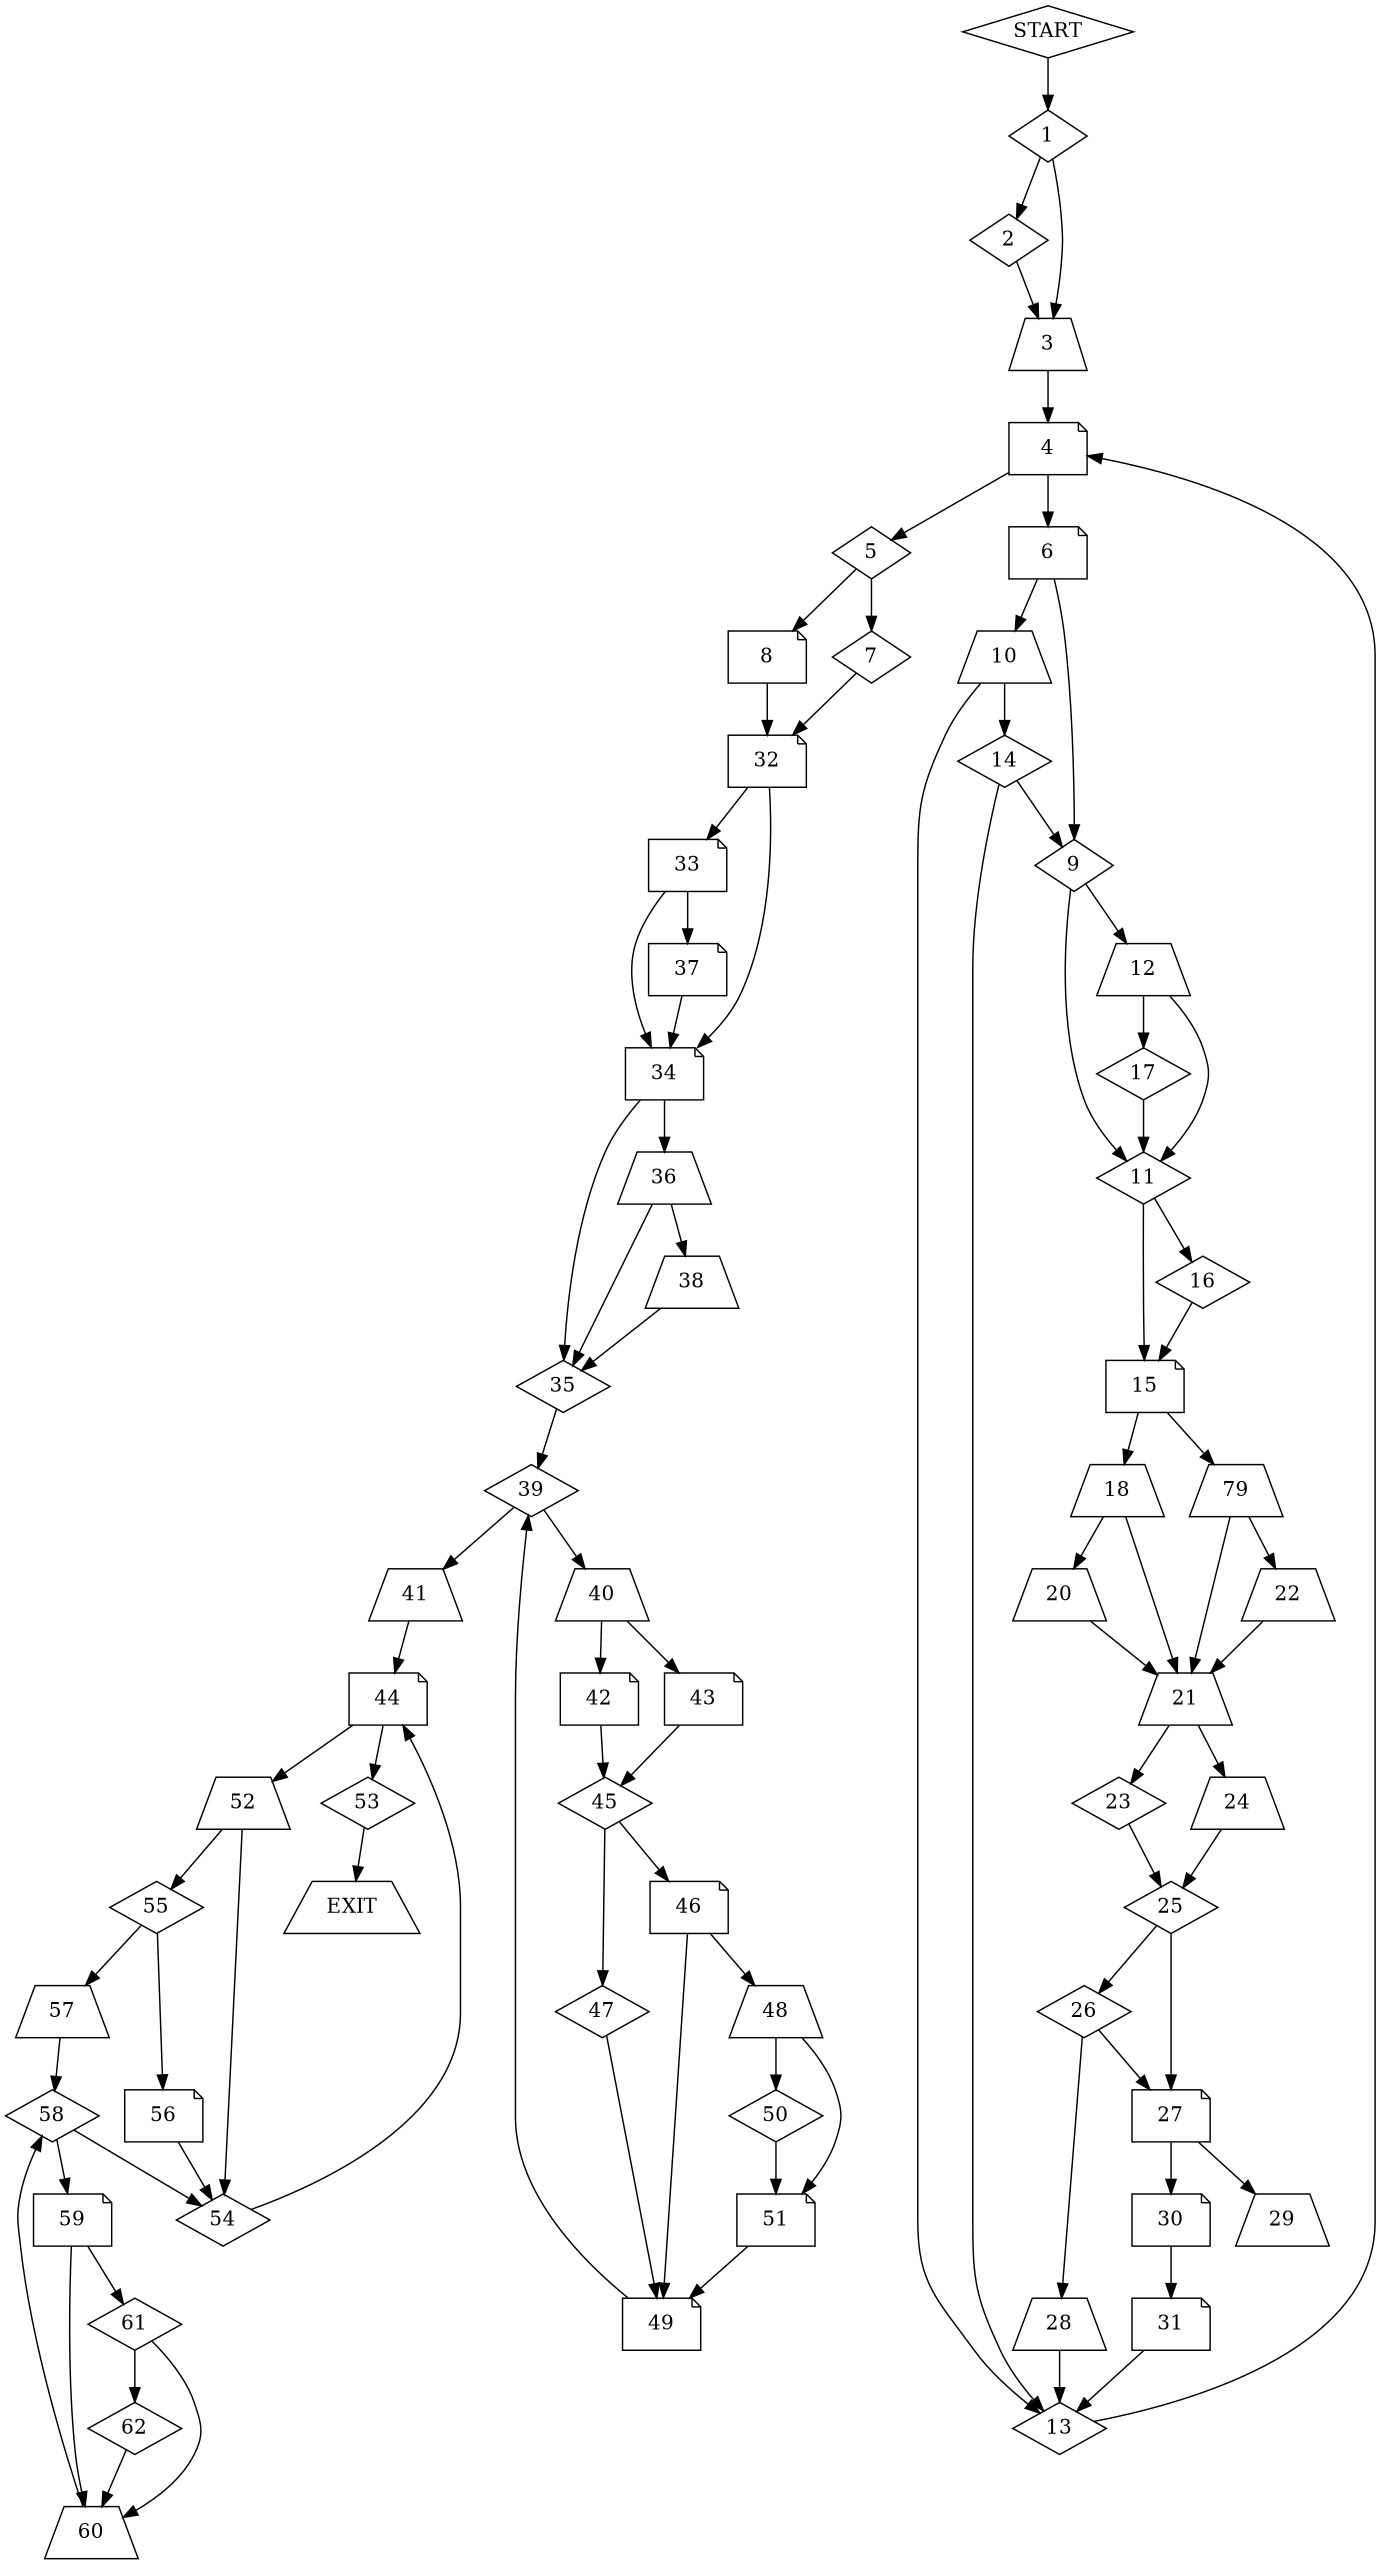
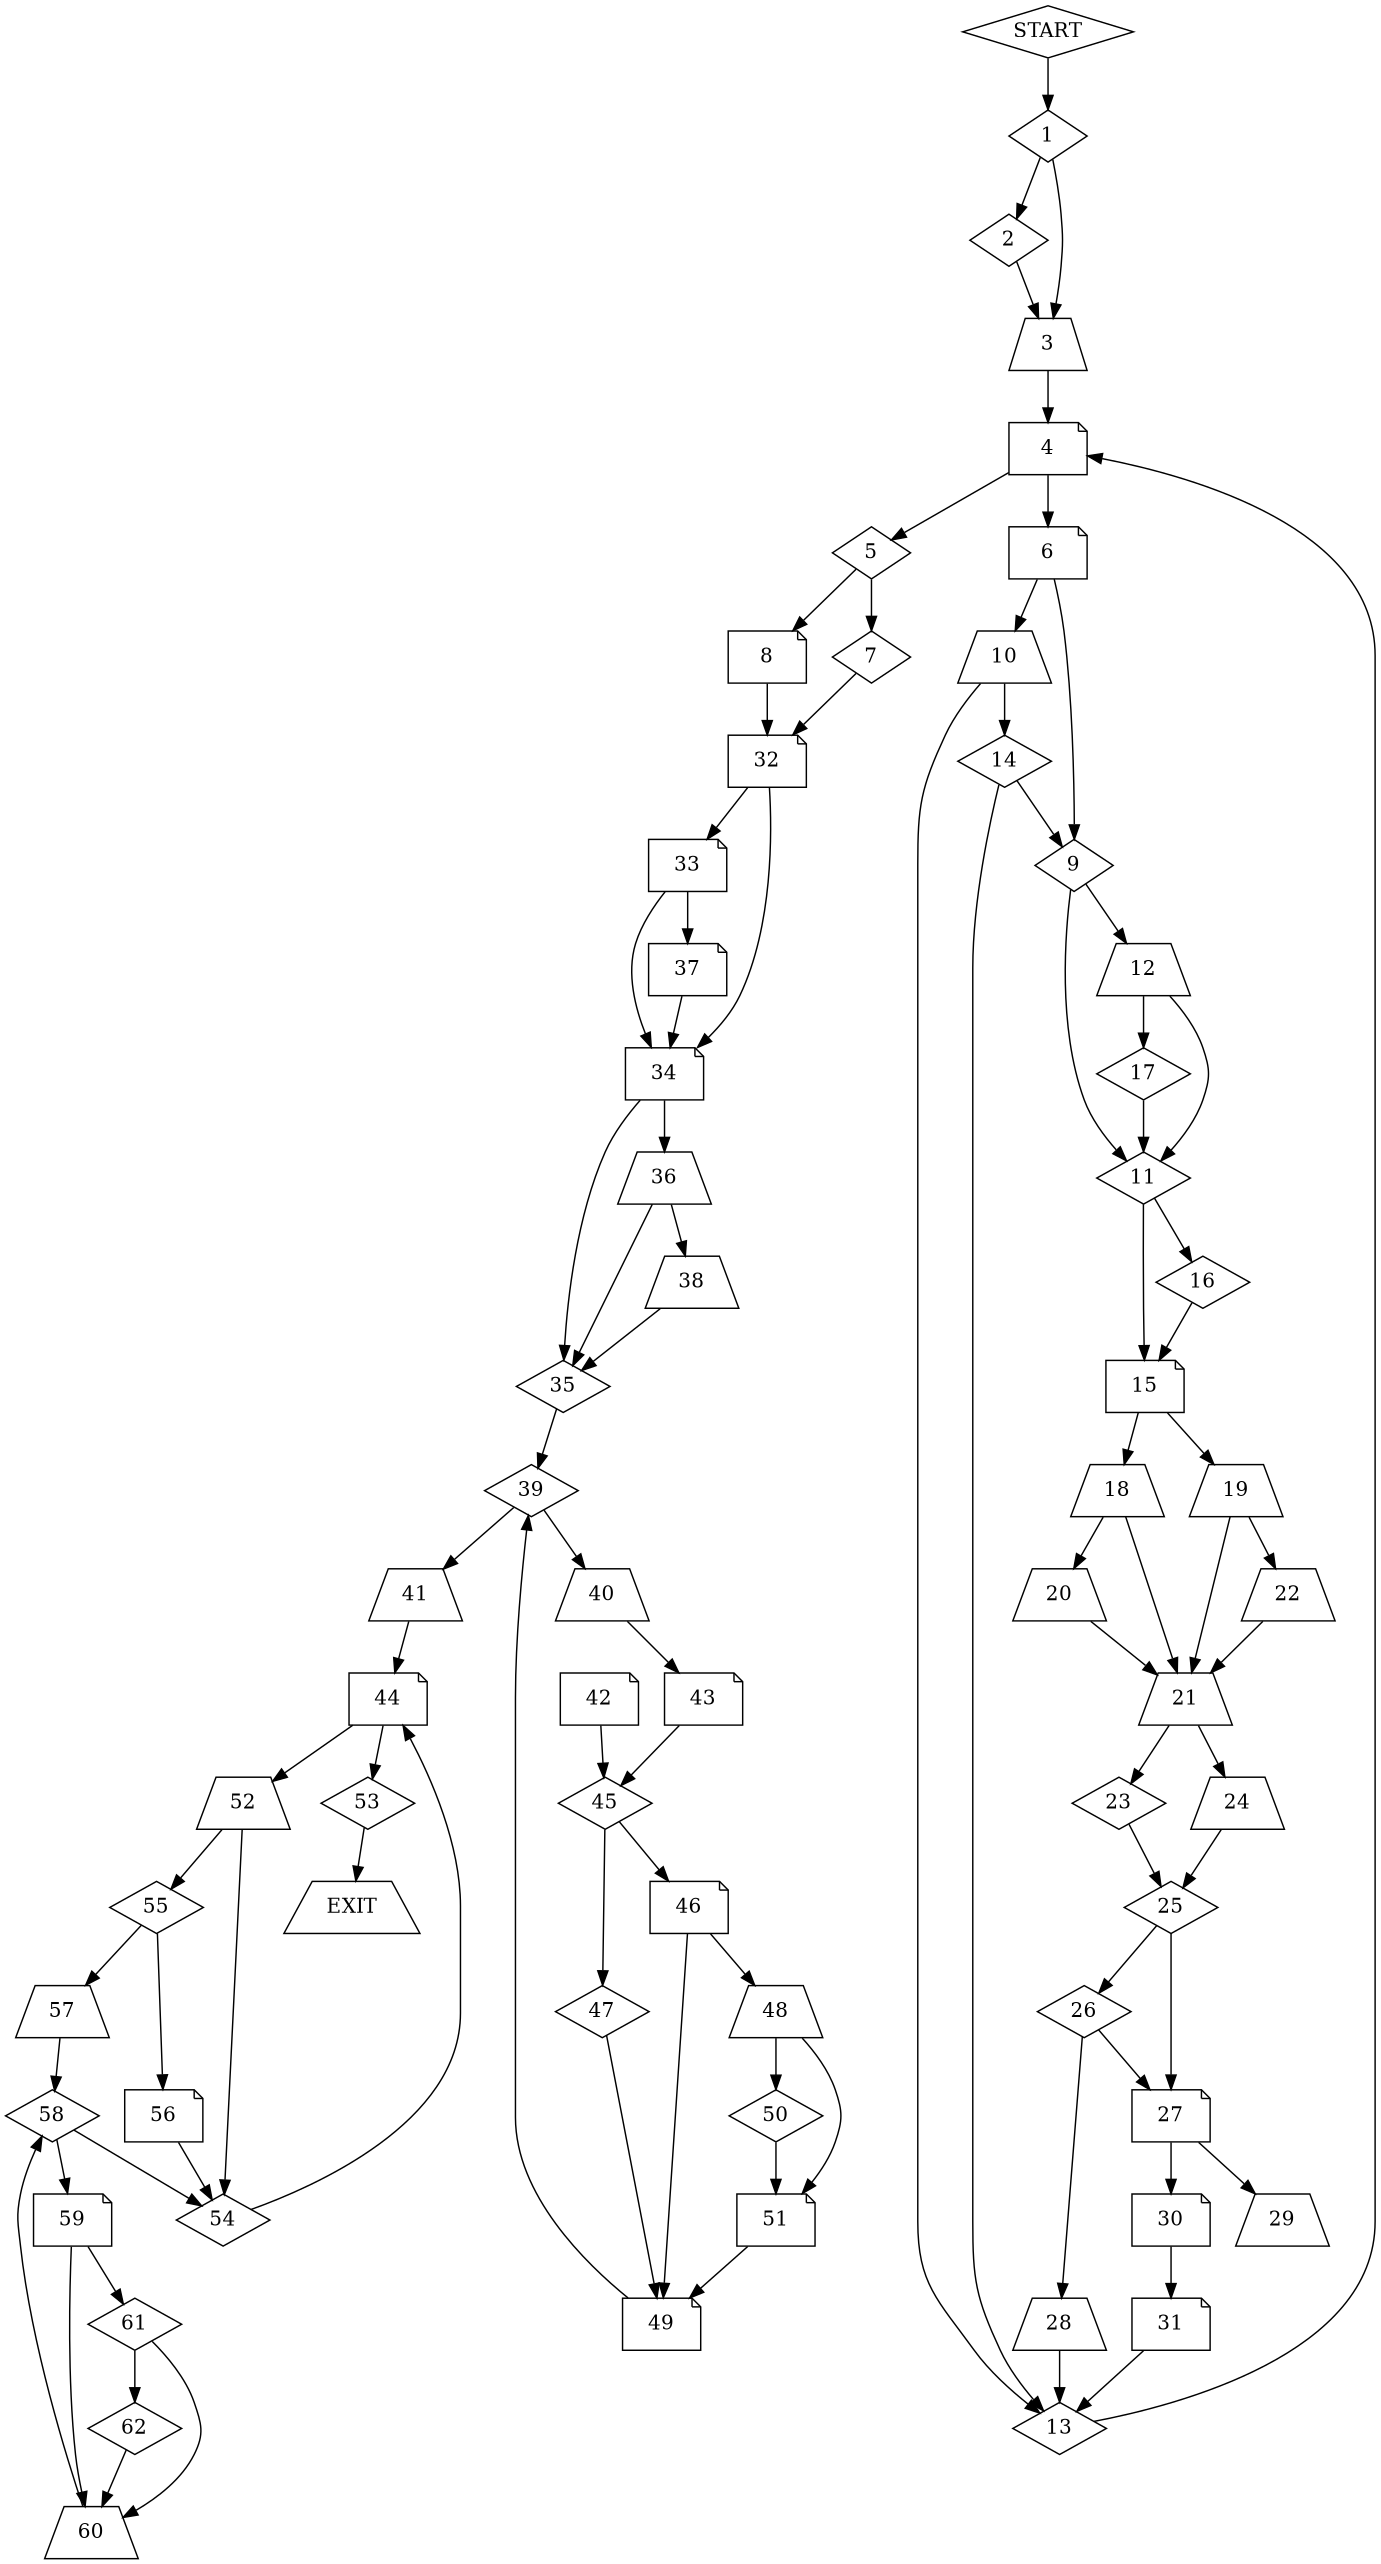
(1236, 1491) -> (1236, 1491)
(601, 1640) -> none
